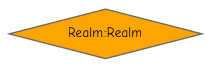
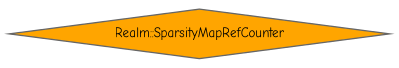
(106, 34) -> (199, 34)
